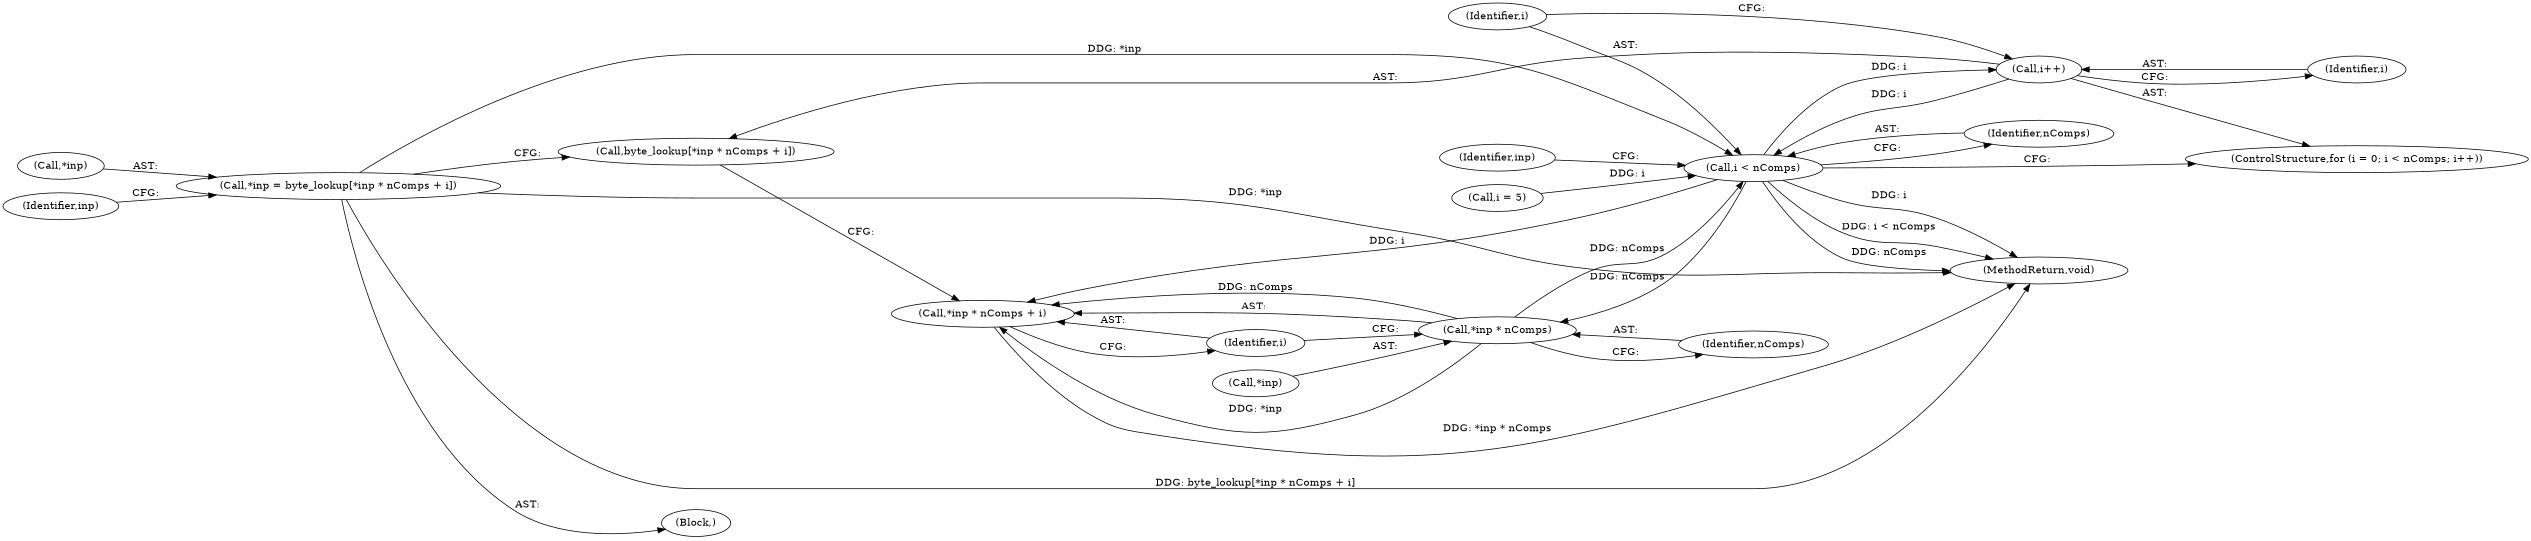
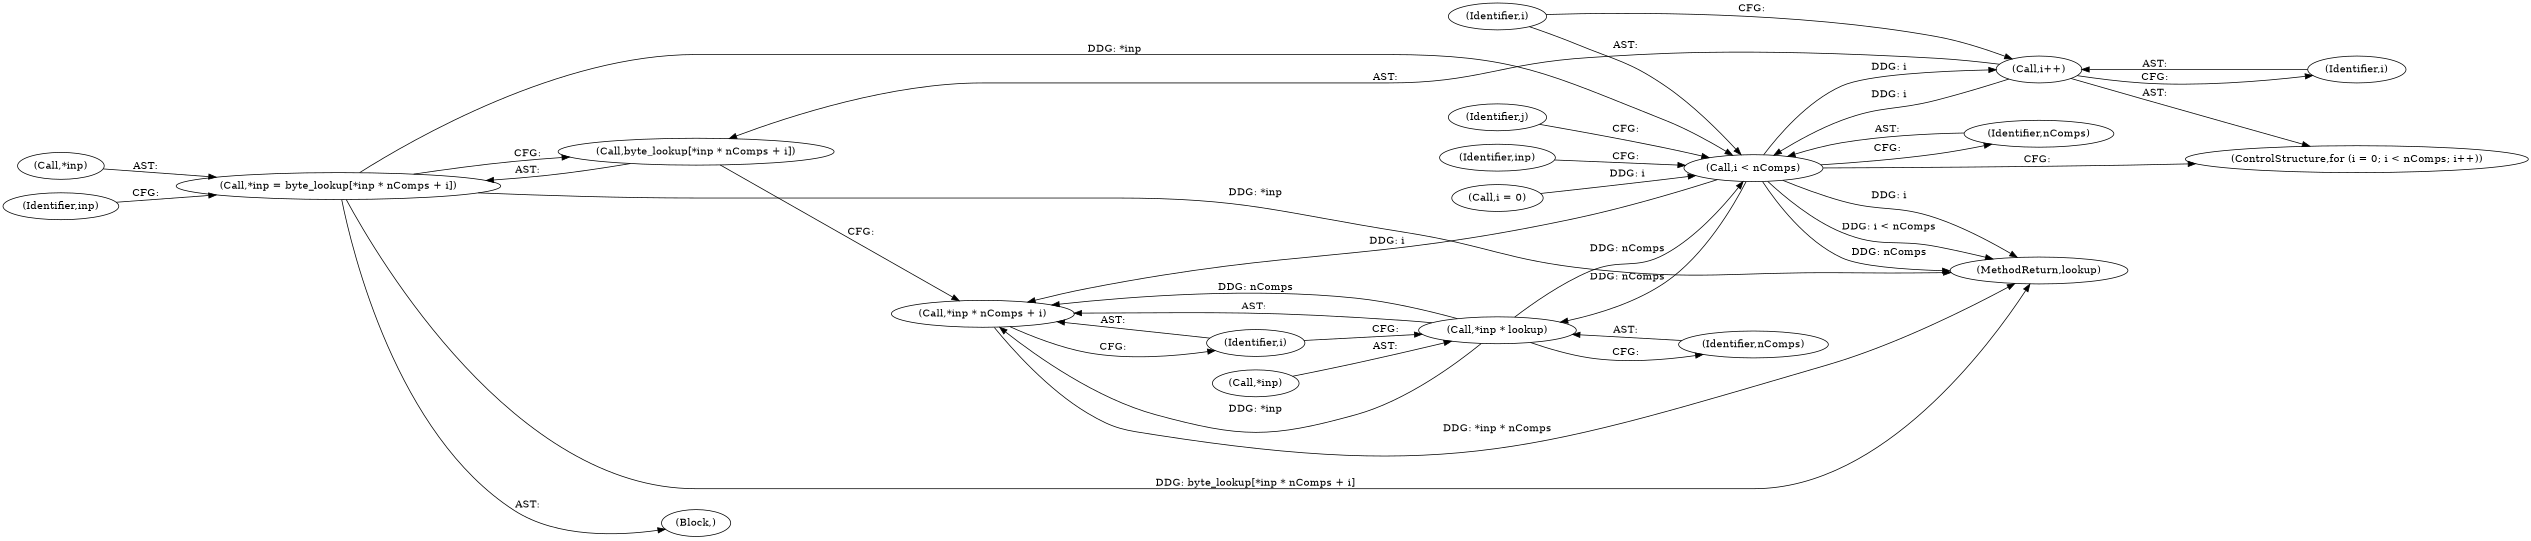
none -> (1498, 117)
none -> (562, 174)
(1498, 198) -> (1498, 198)
(2039, 270) -> (2039, 270)
(1498, 330) -> (1498, 330)
